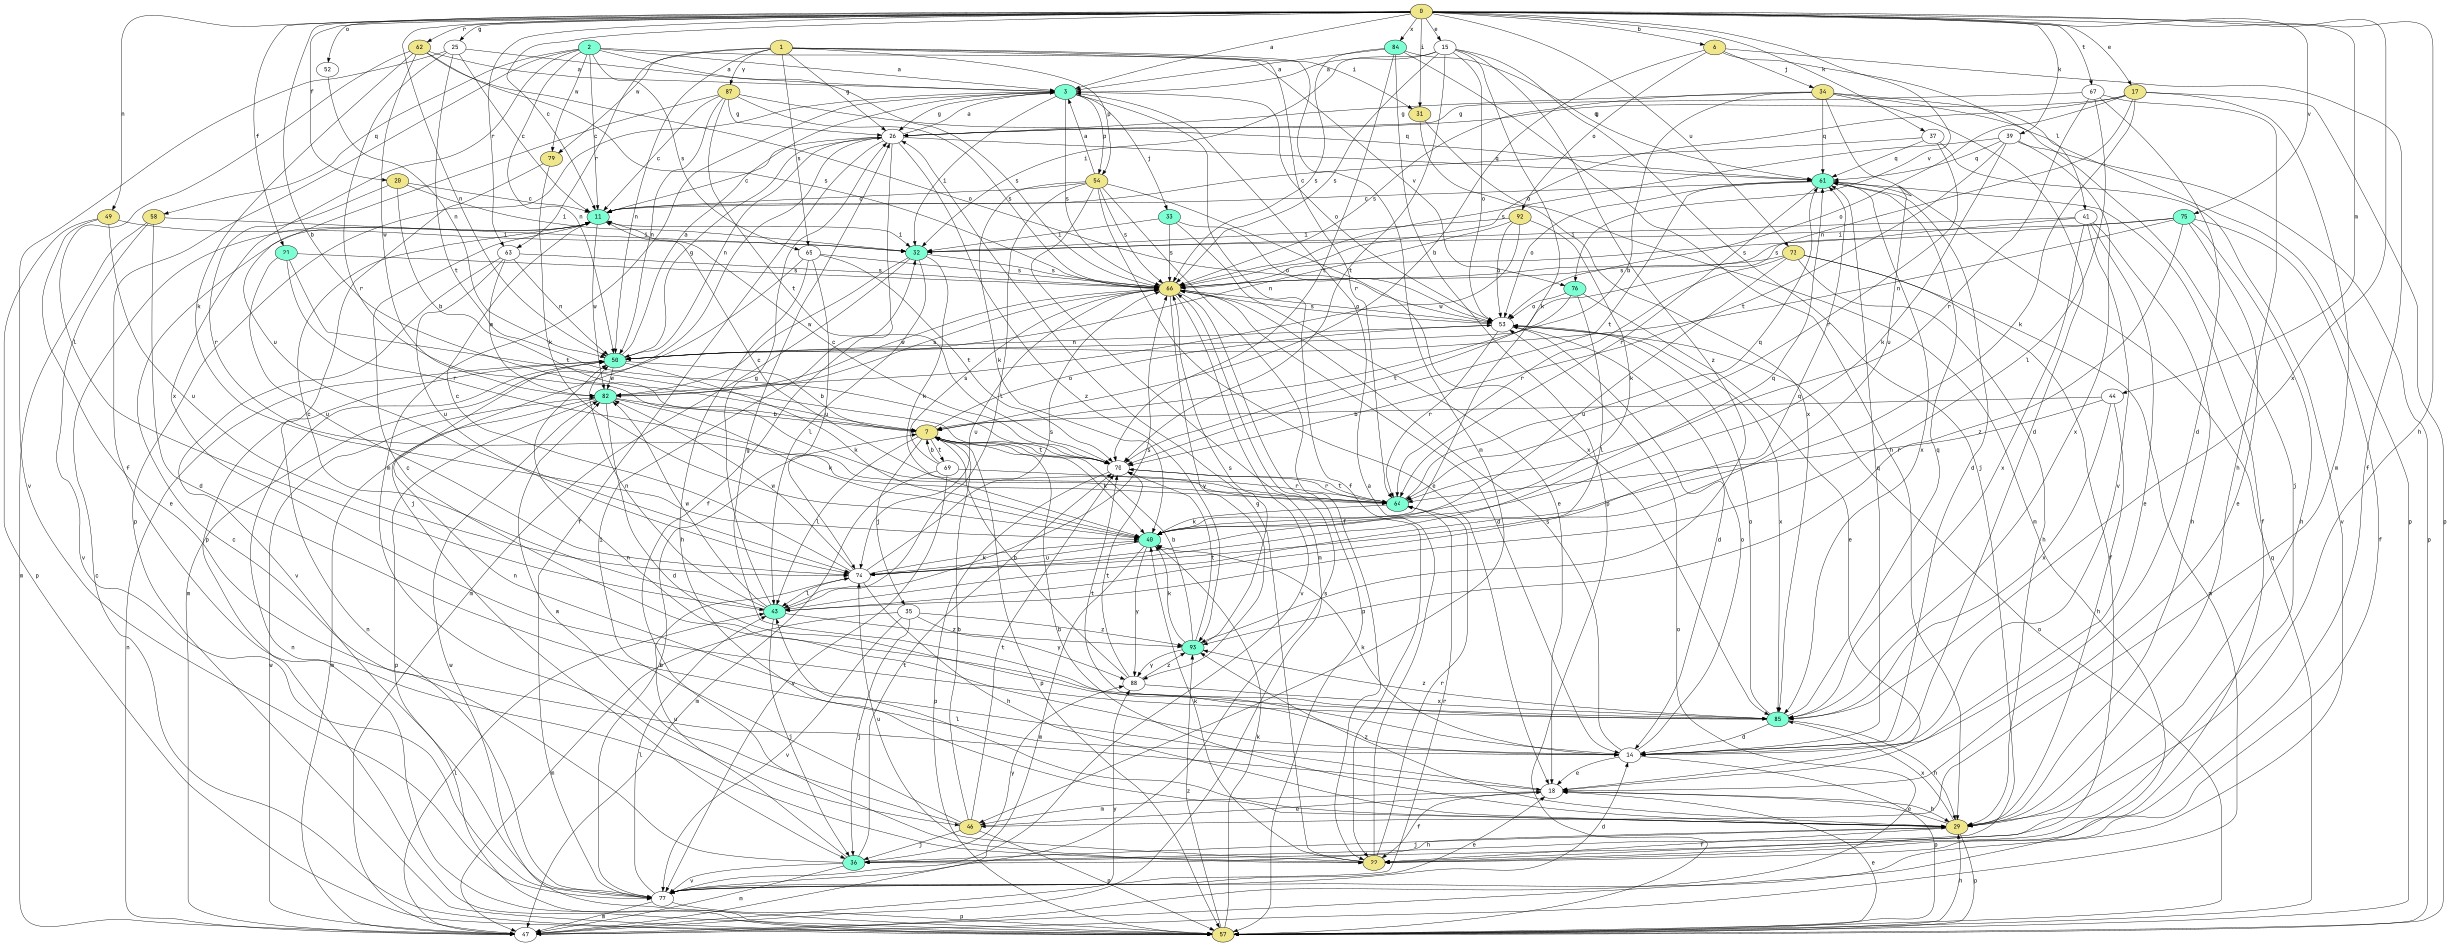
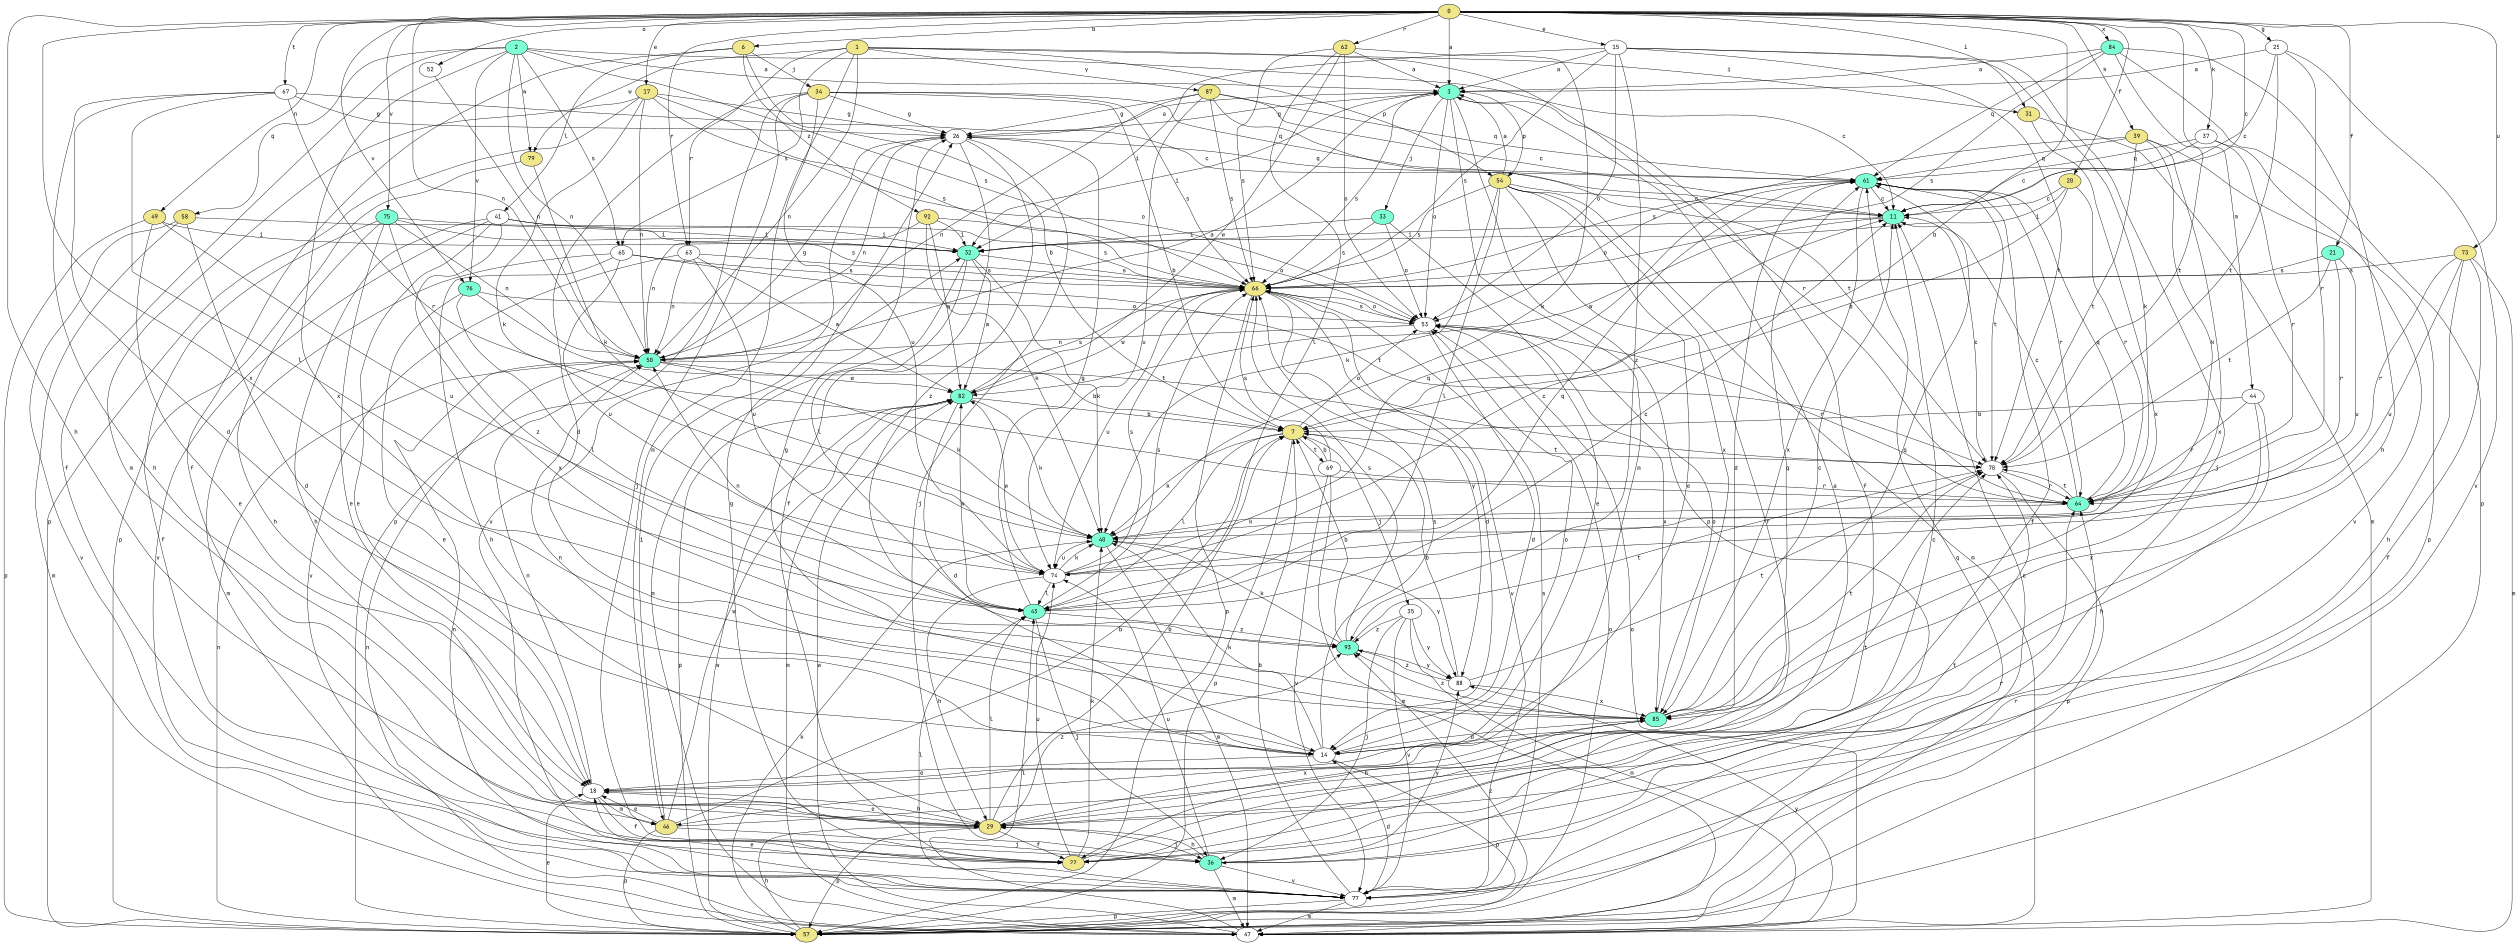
(835, 91) -> none
(1594, 137) -> (809, 137)
(2010, 137) -> (2137, 137)
(762, 167) -> (1092, 131)
(1529, 199) -> (944, 199)
(580, 522) -> (491, 522)
(2049, 619) -> (423, 807)
